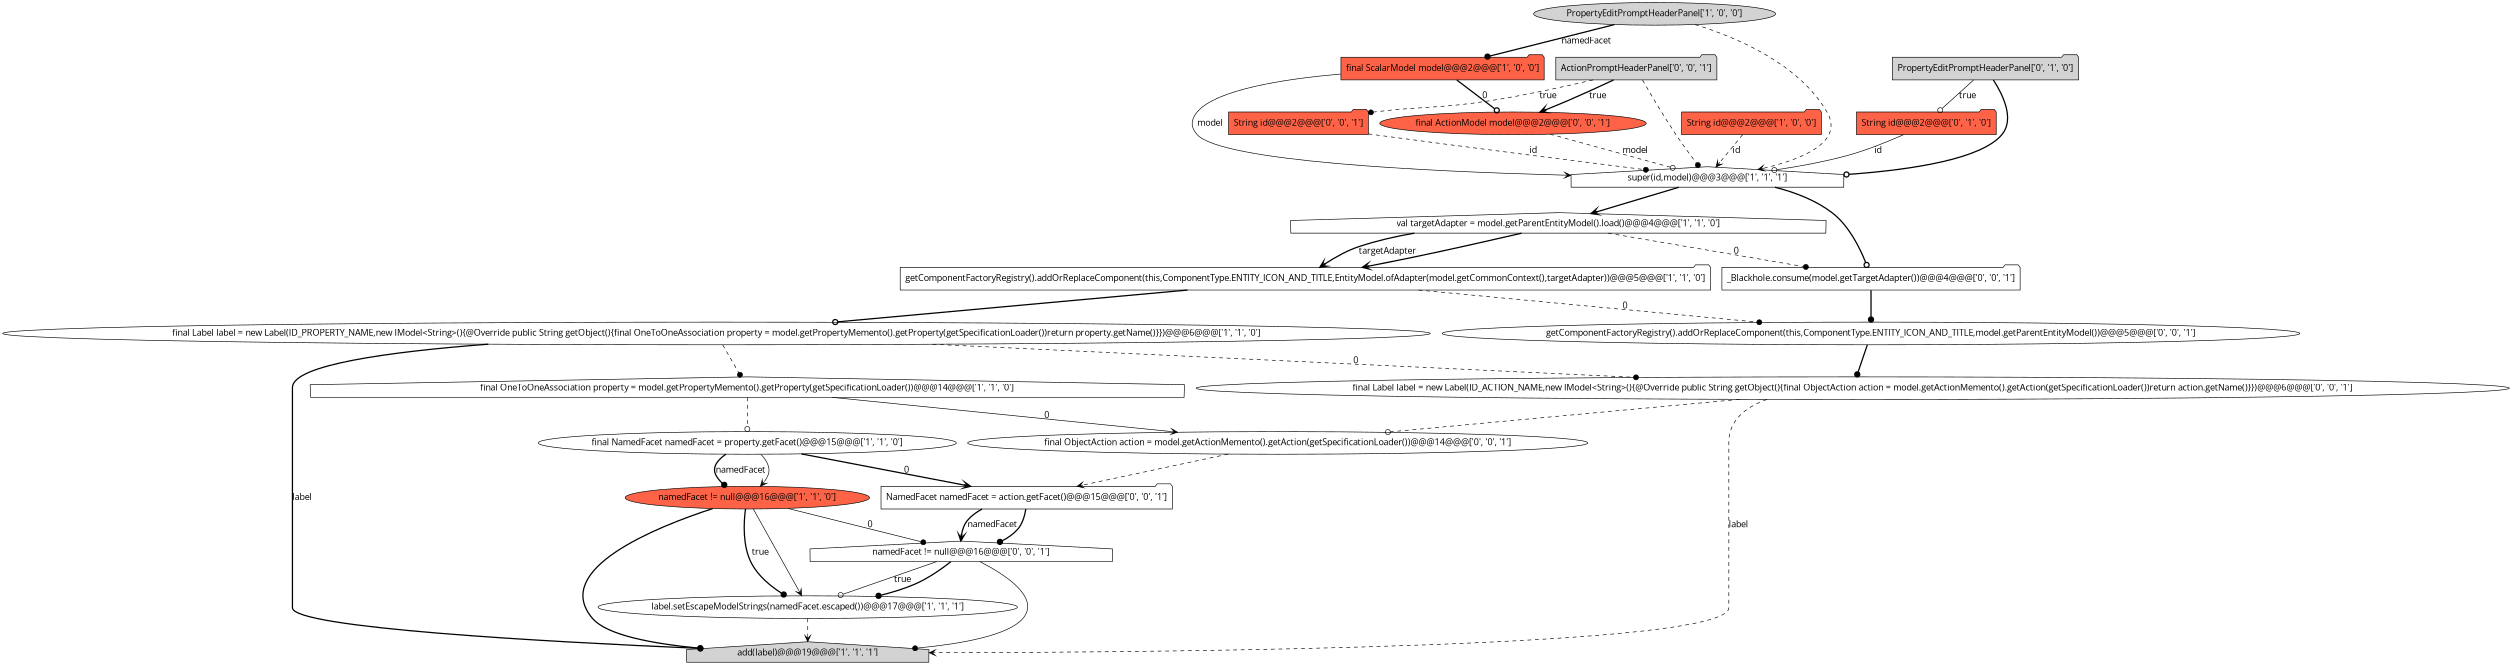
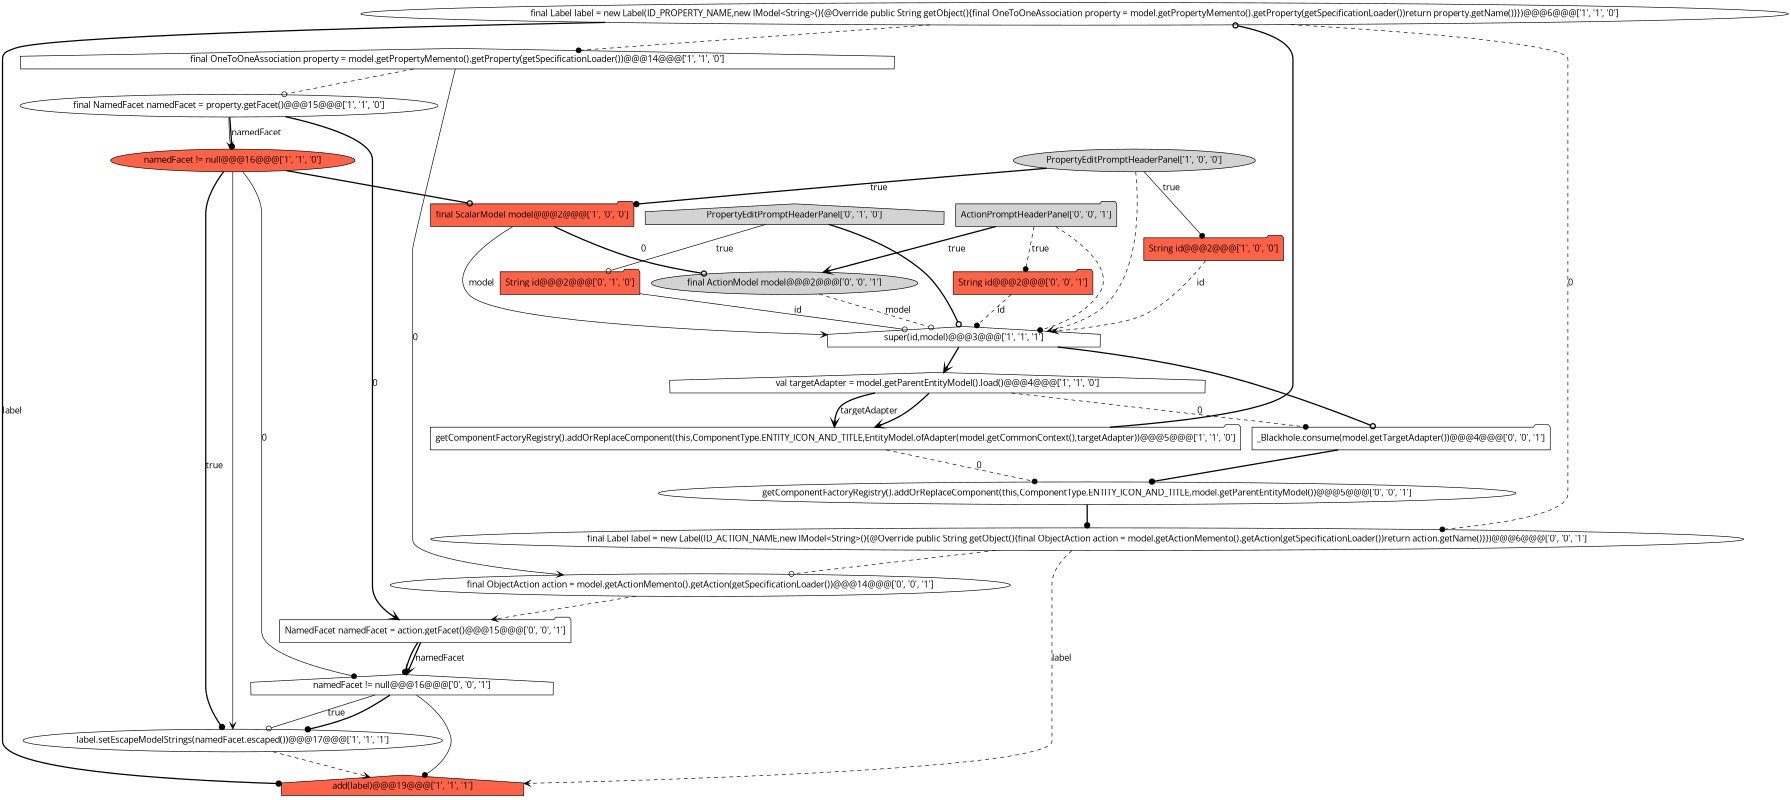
(1586, 41) -> (879, 188)
(1986, 69) -> (795, 215)
(1513, 123) -> (785, 283)
none -> (1172, 203)
(586, 582) -> (377, 187)
(808, 653) -> (403, 786)
